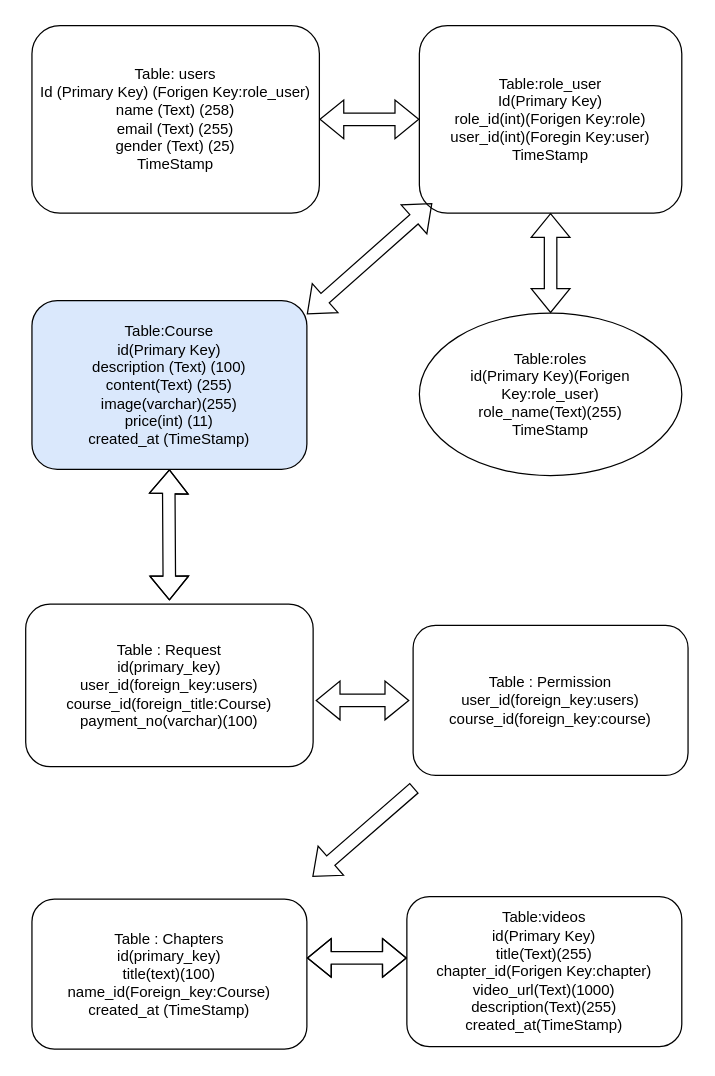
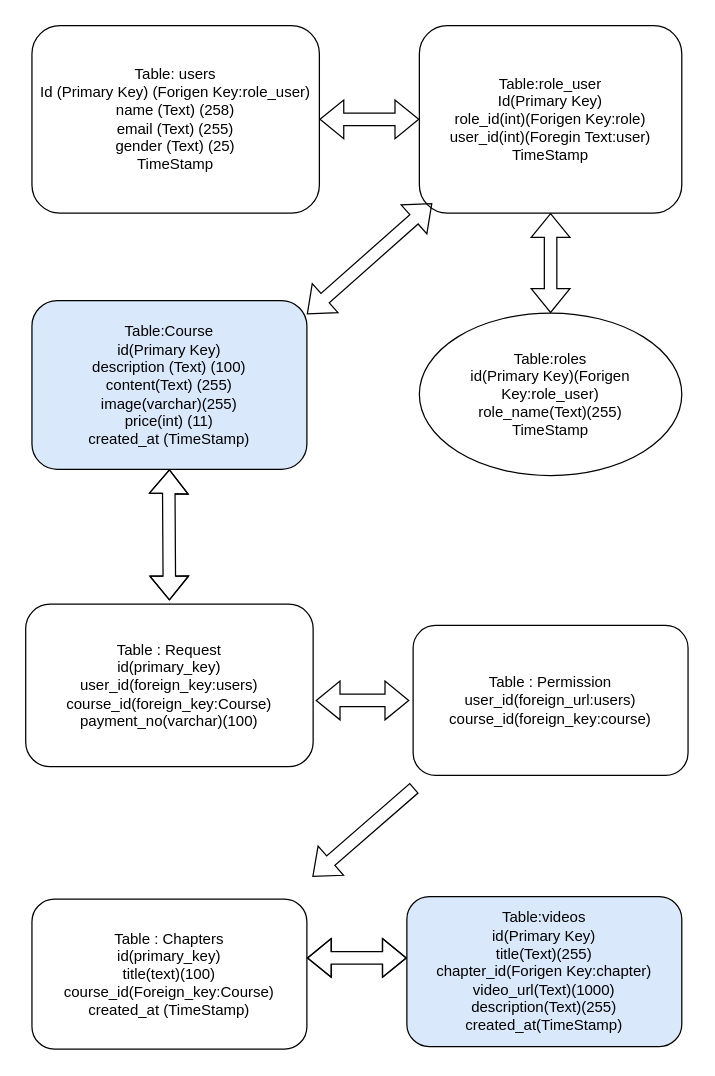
(551, 119) -> (551, 119)
(169, 686) -> (169, 686)
(551, 701) -> (551, 701)
(544, 972) -> (544, 972)
(169, 974) -> (169, 974)
